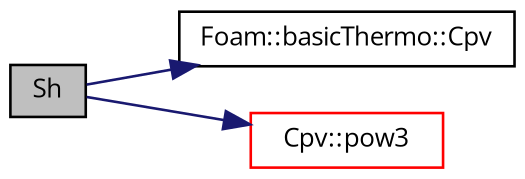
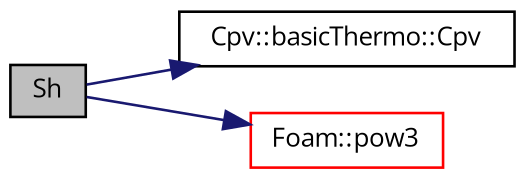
(347, 39) -> (347, 39)
(347, 140) -> (347, 140)
